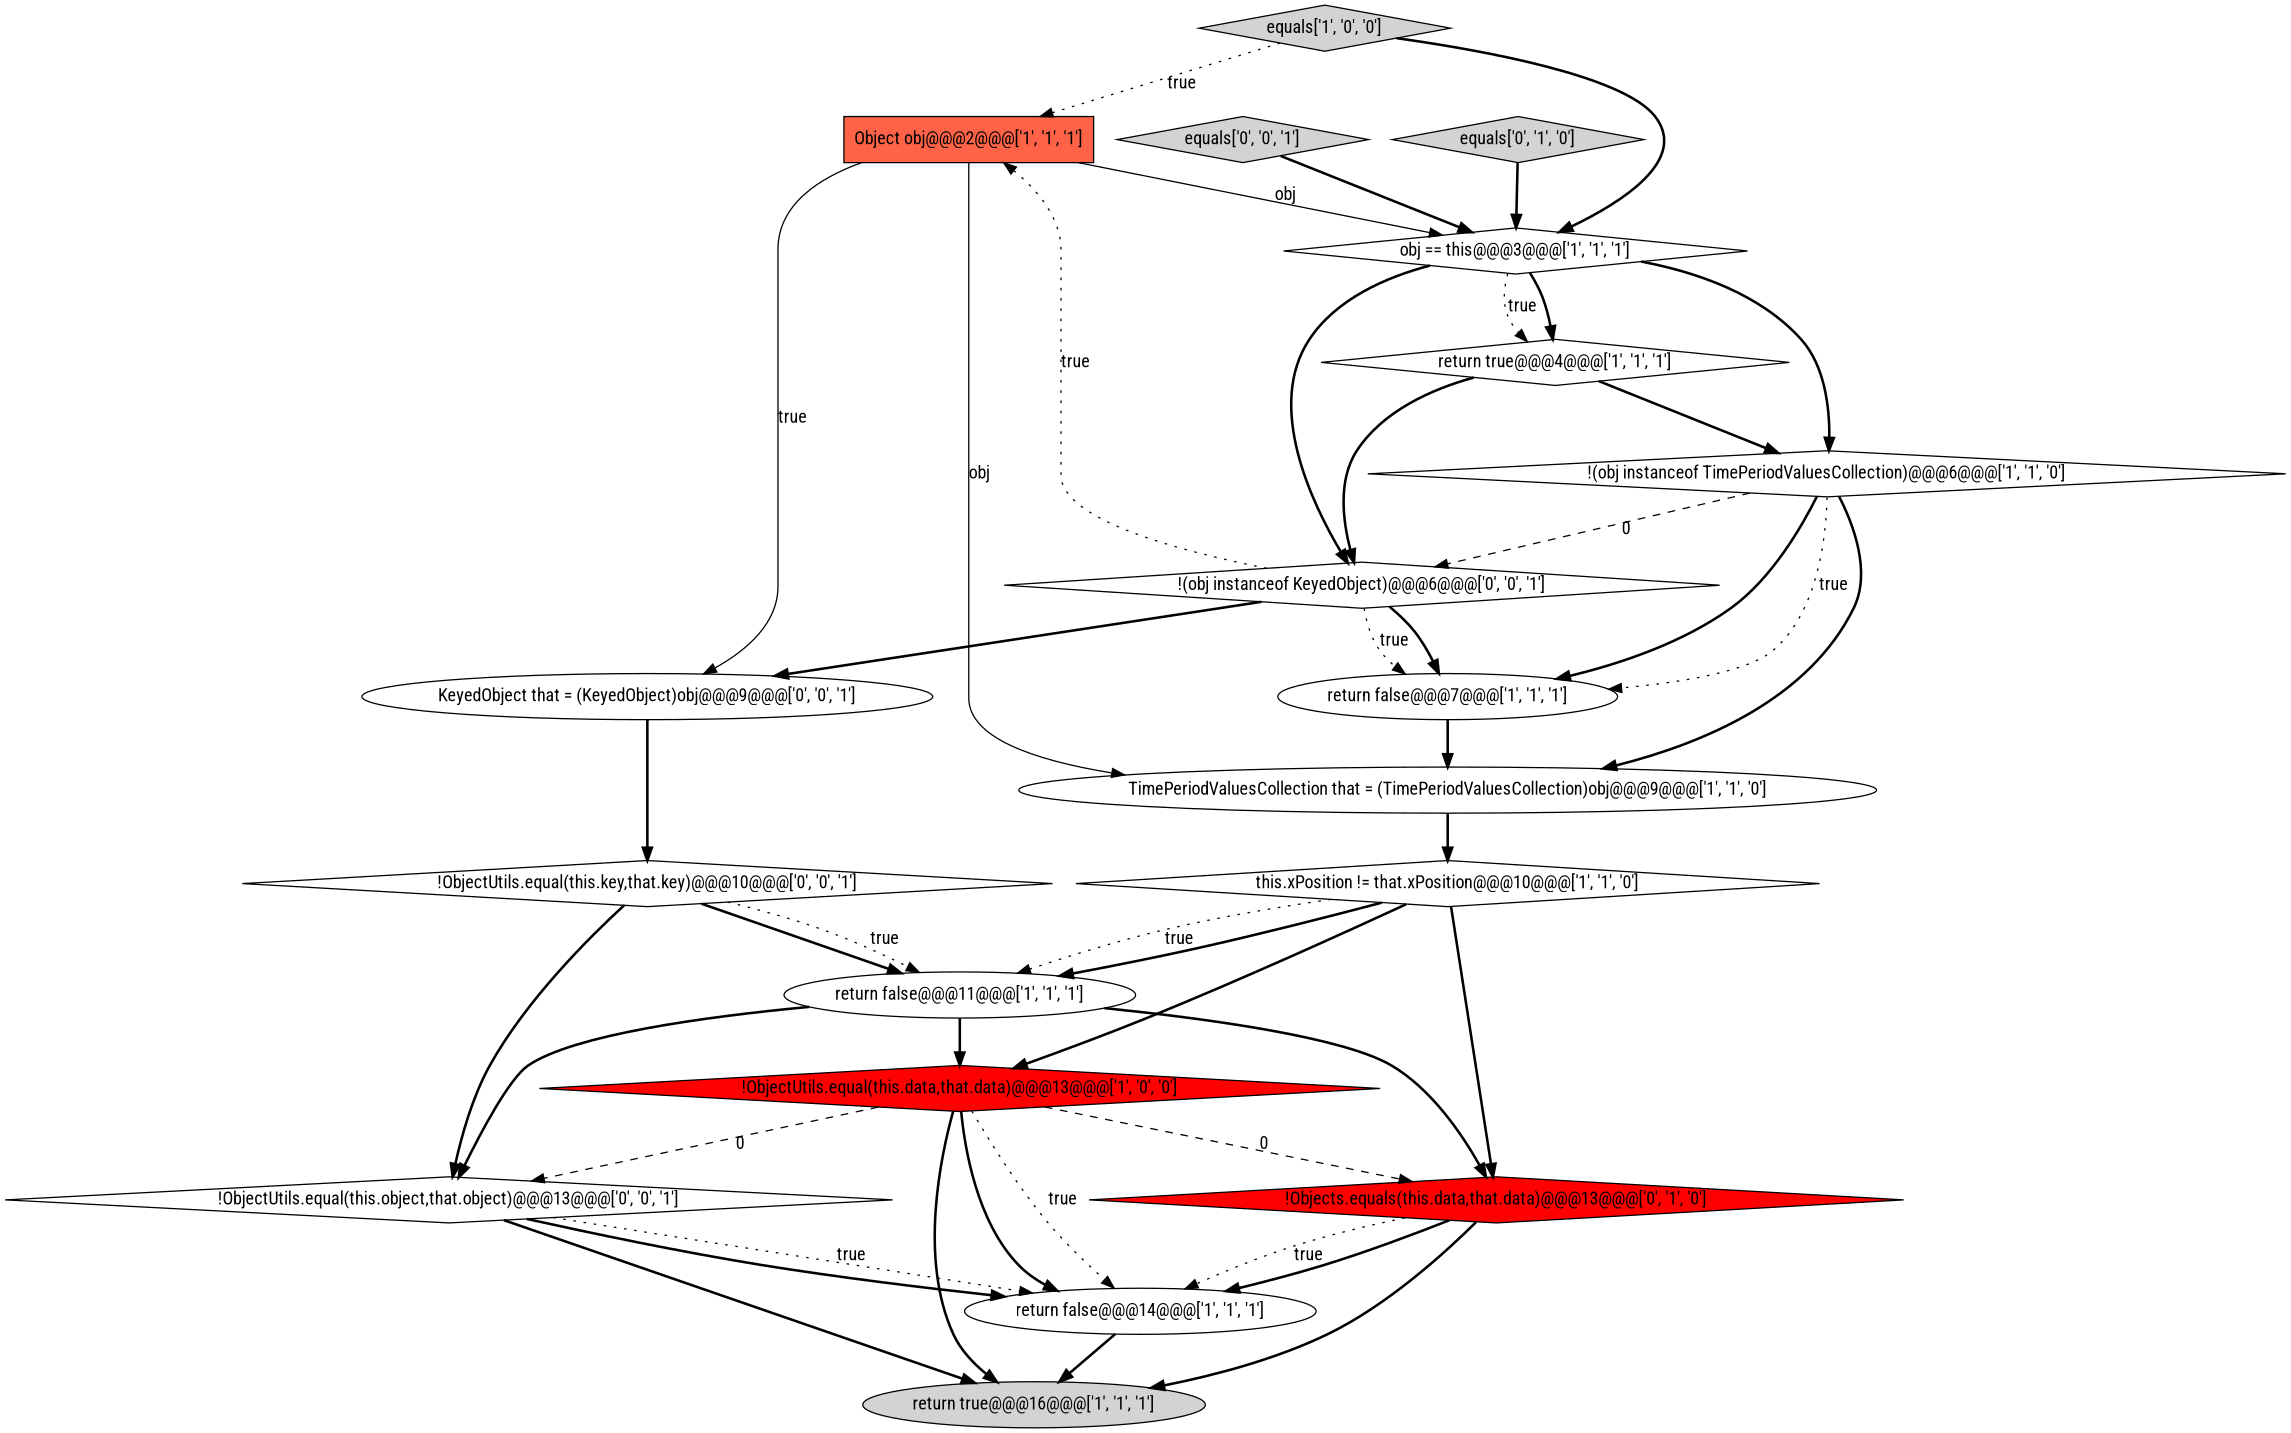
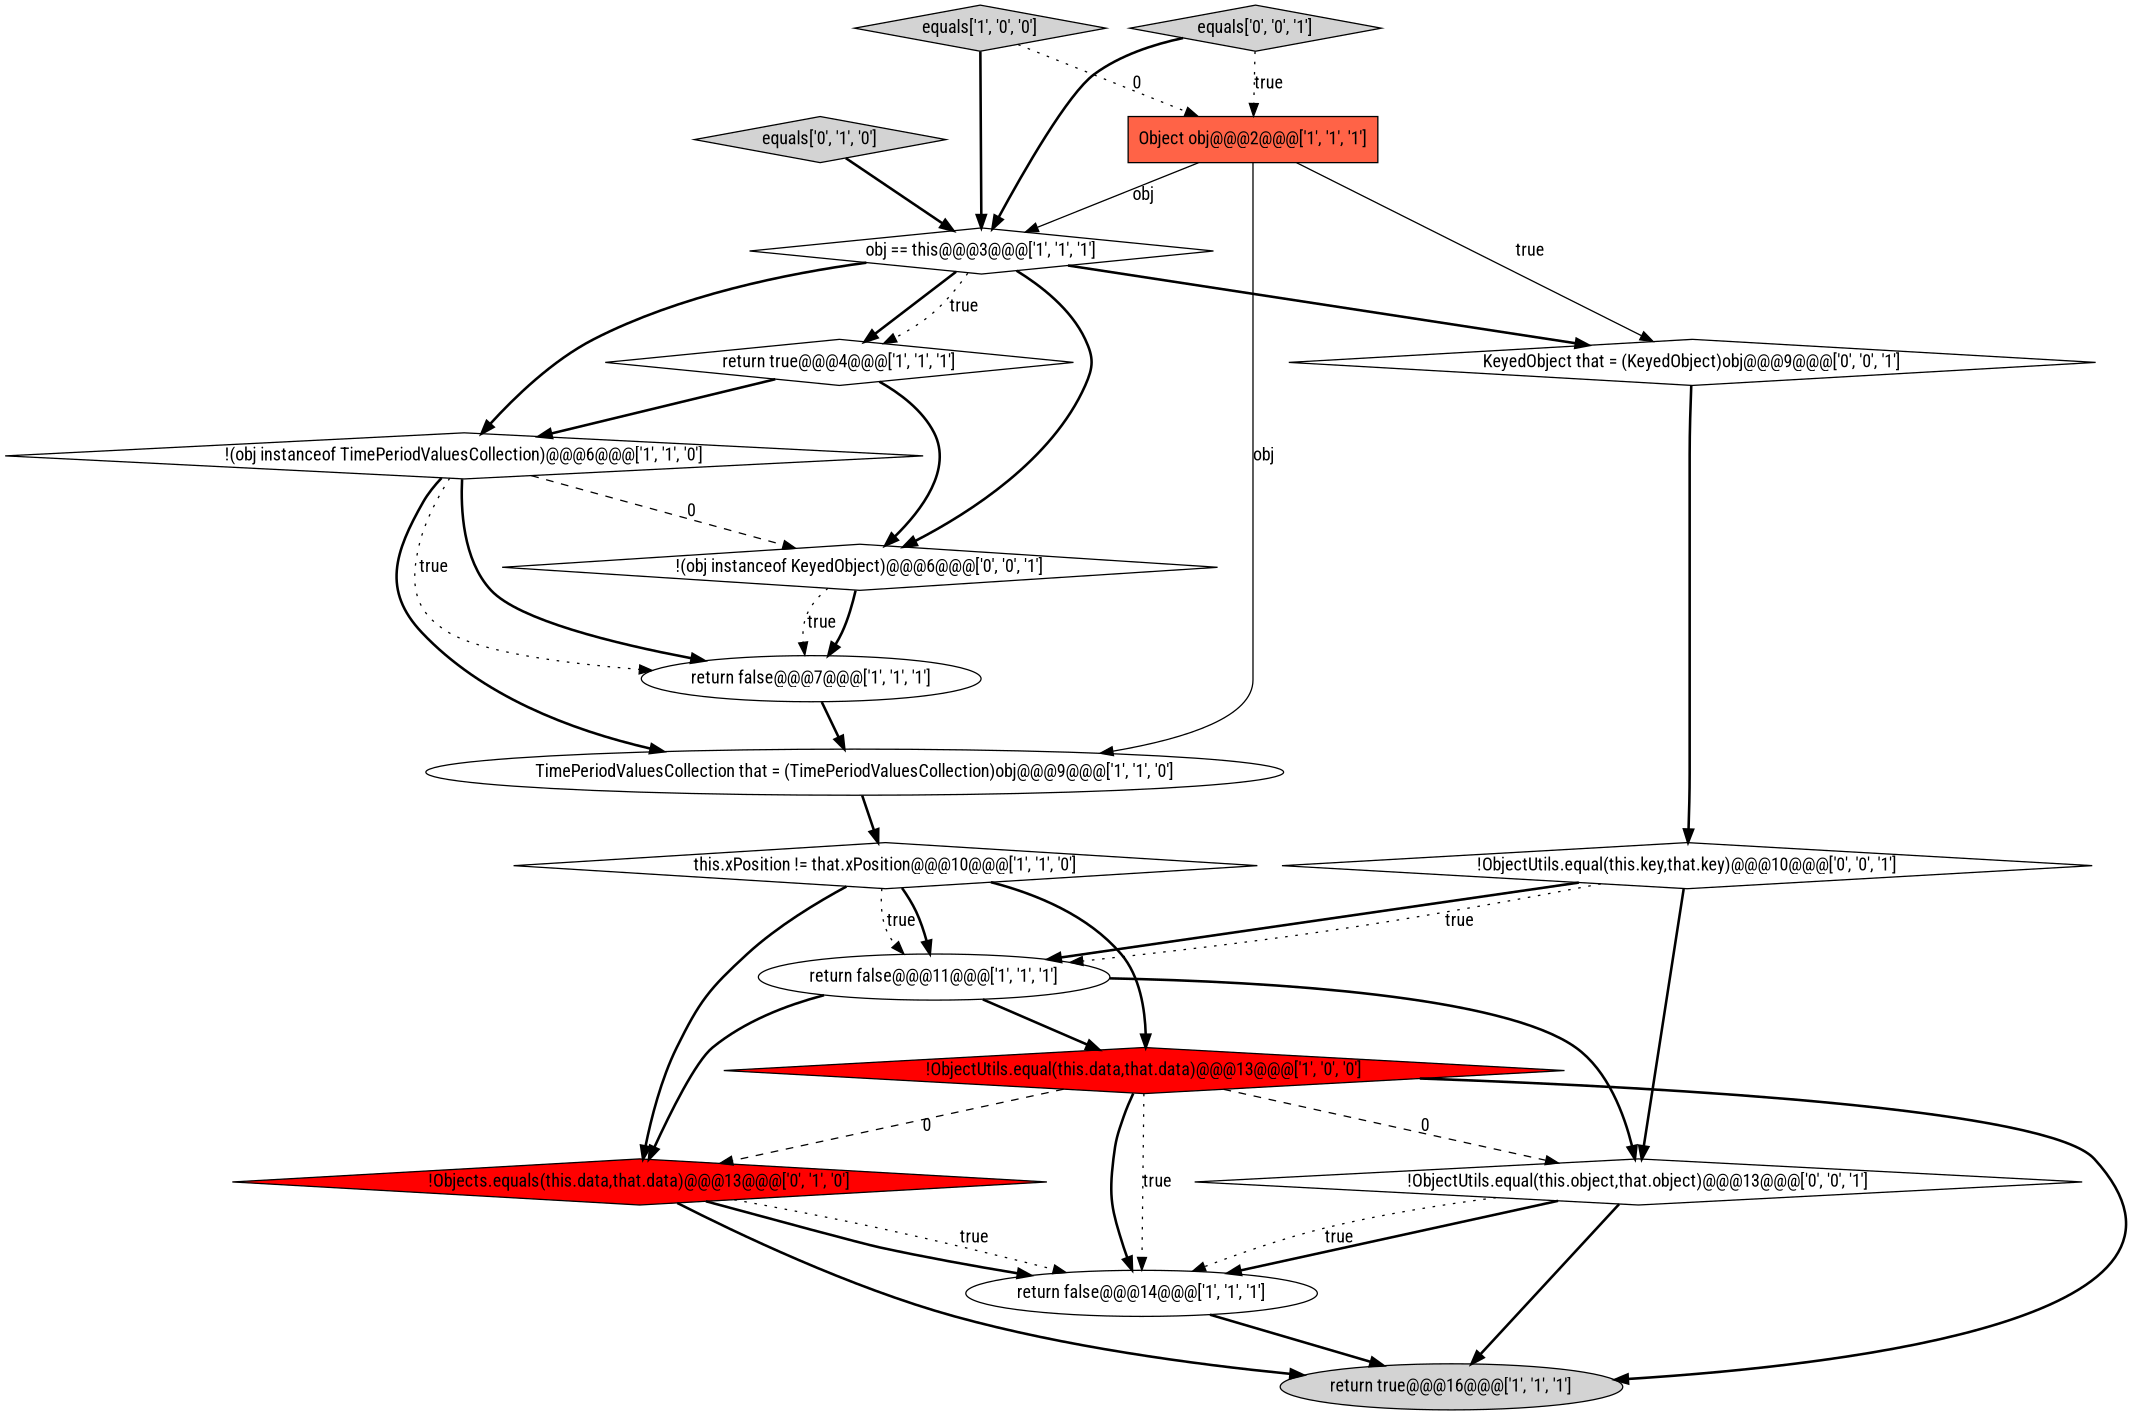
(1182, 84) -> (1137, 84)
(1061, 433) -> (1254, 77)
(1025, 638) -> (1322, 304)
(647, 697) -> (1692, 362)
